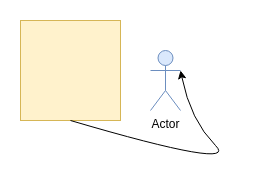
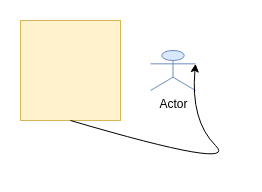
(166, 81) -> (173, 71)
